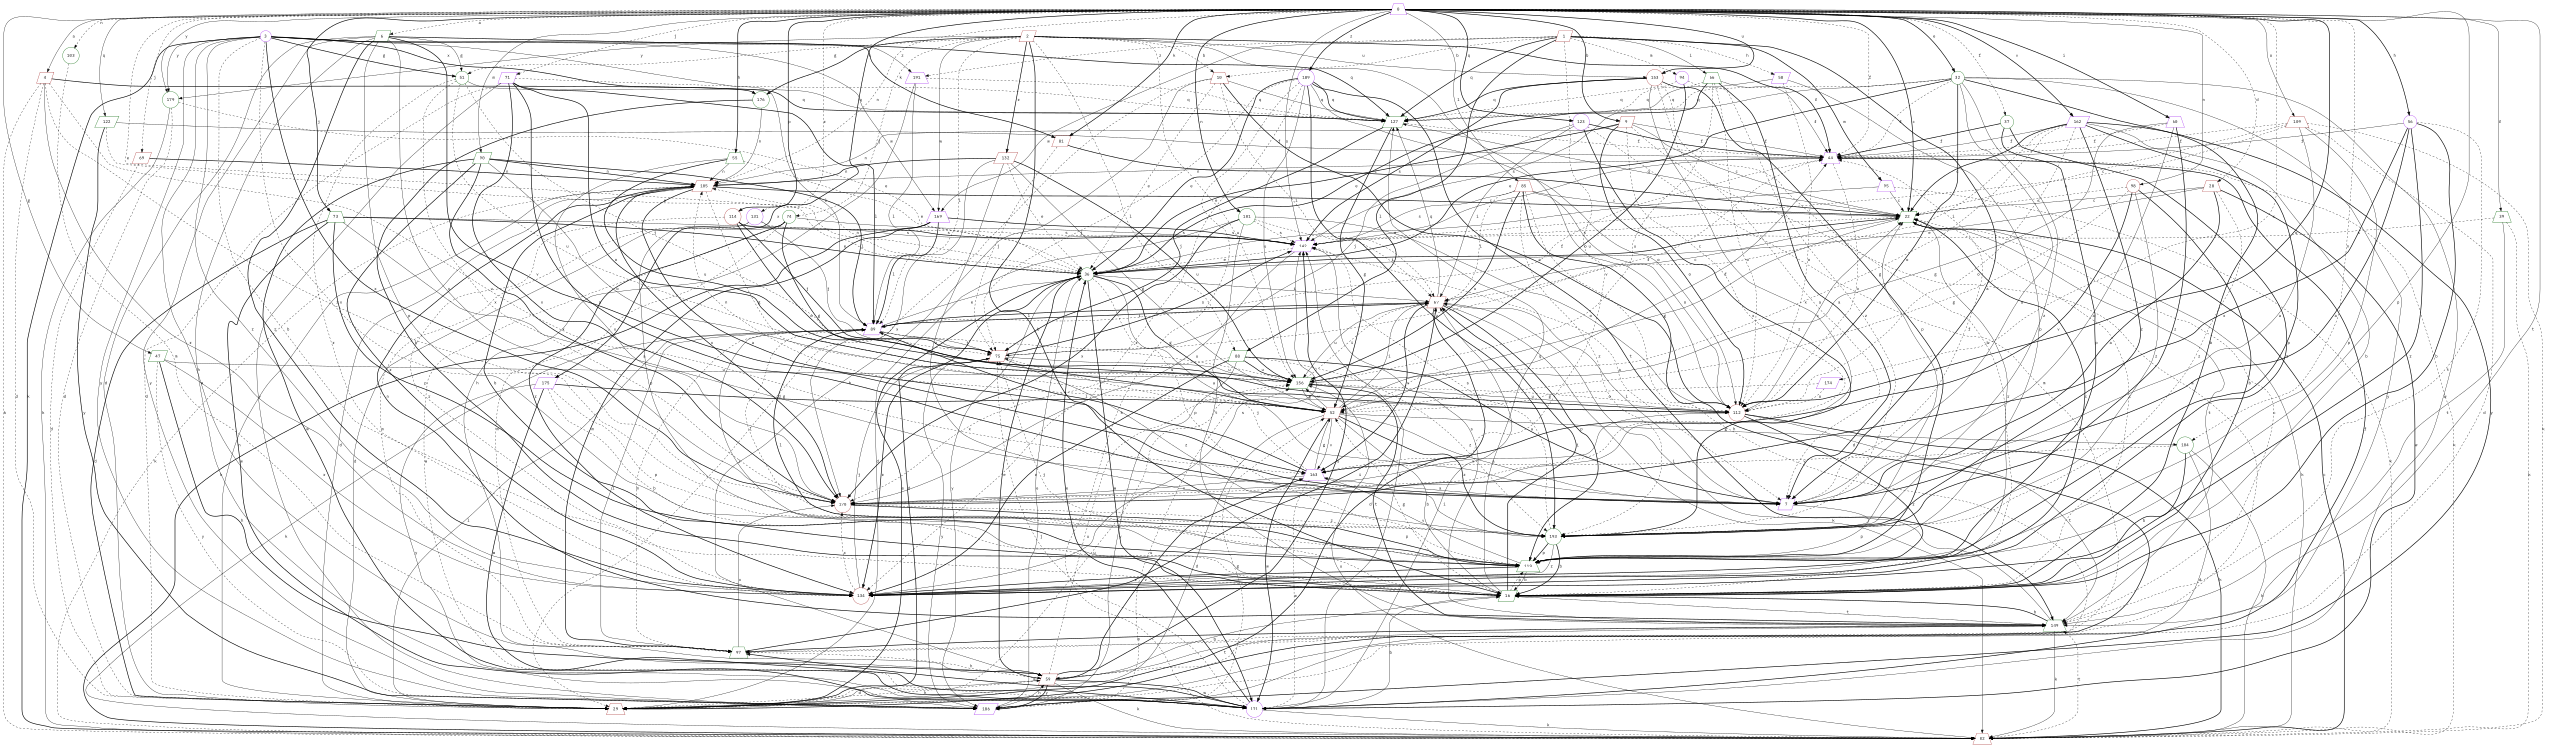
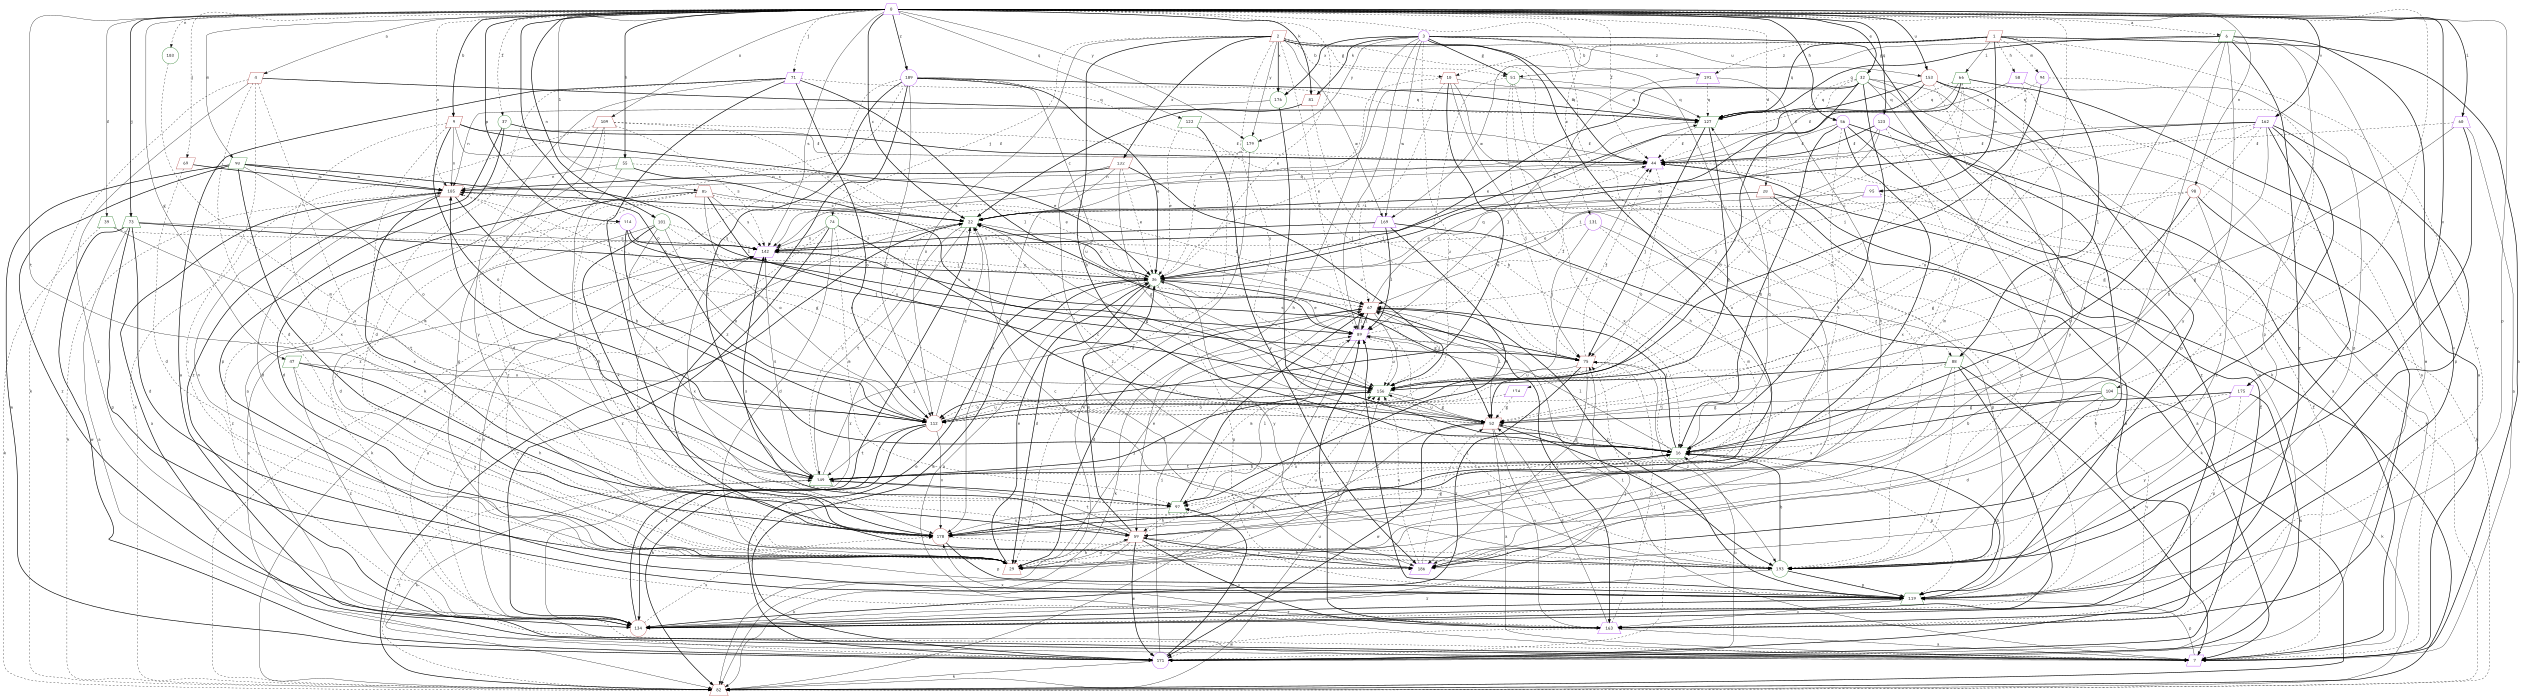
(733, 217) -> (628, 222)
(809, 360) -> (1691, 477)
(1778, 433) -> (1817, 400)
(361, 461) -> none
(1523, 580) -> (1912, 473)
